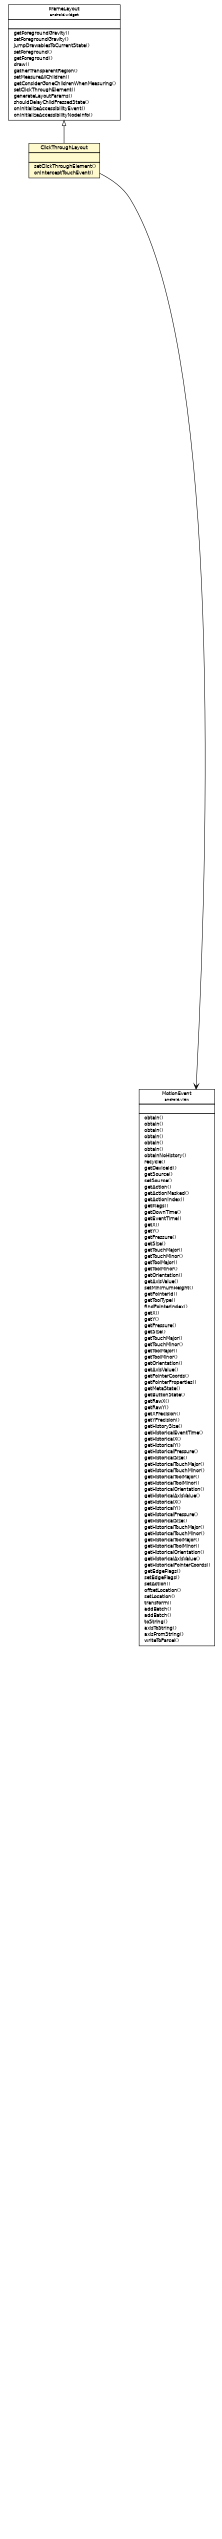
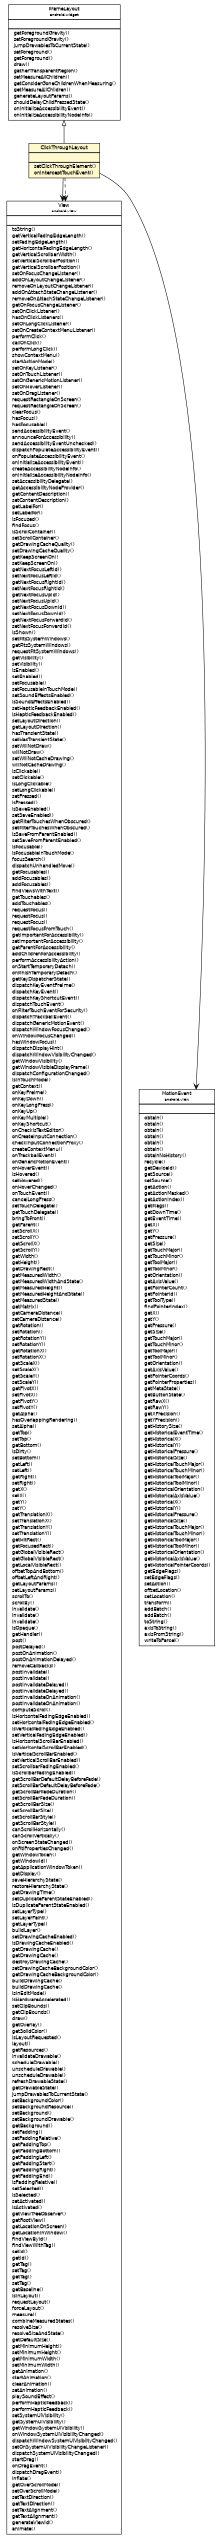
(44, 90) -> (41, 90)
(168, 1288) -> (165, 1288)
none -> (64, 1368)
